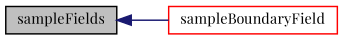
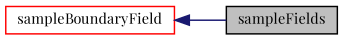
(150, 20) -> (208, 20)
